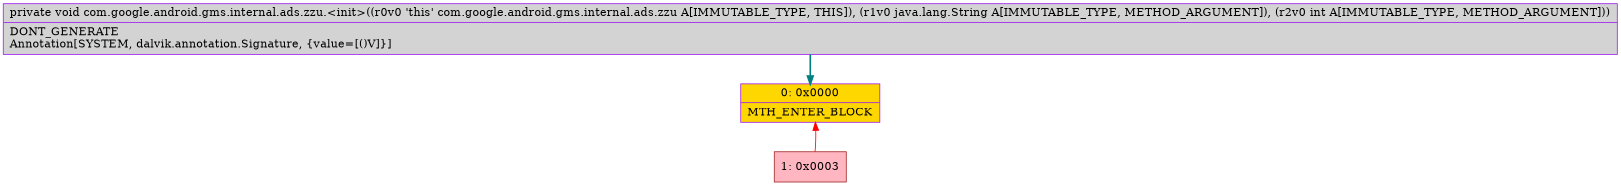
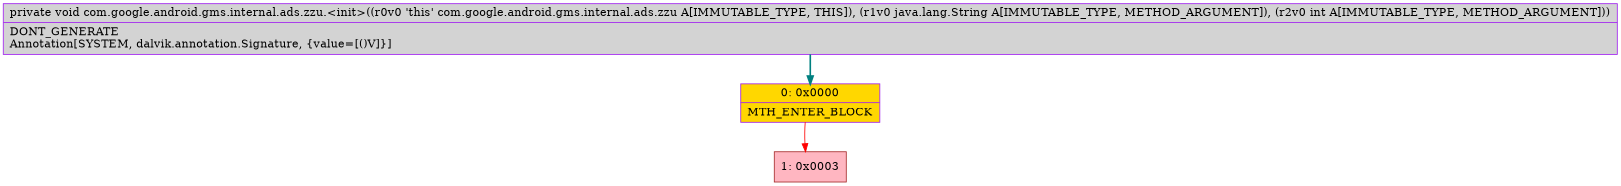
(816, 141) -> (805, 133)
